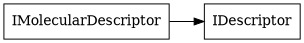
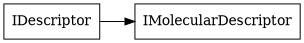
(182, 22) -> (112, 22)
